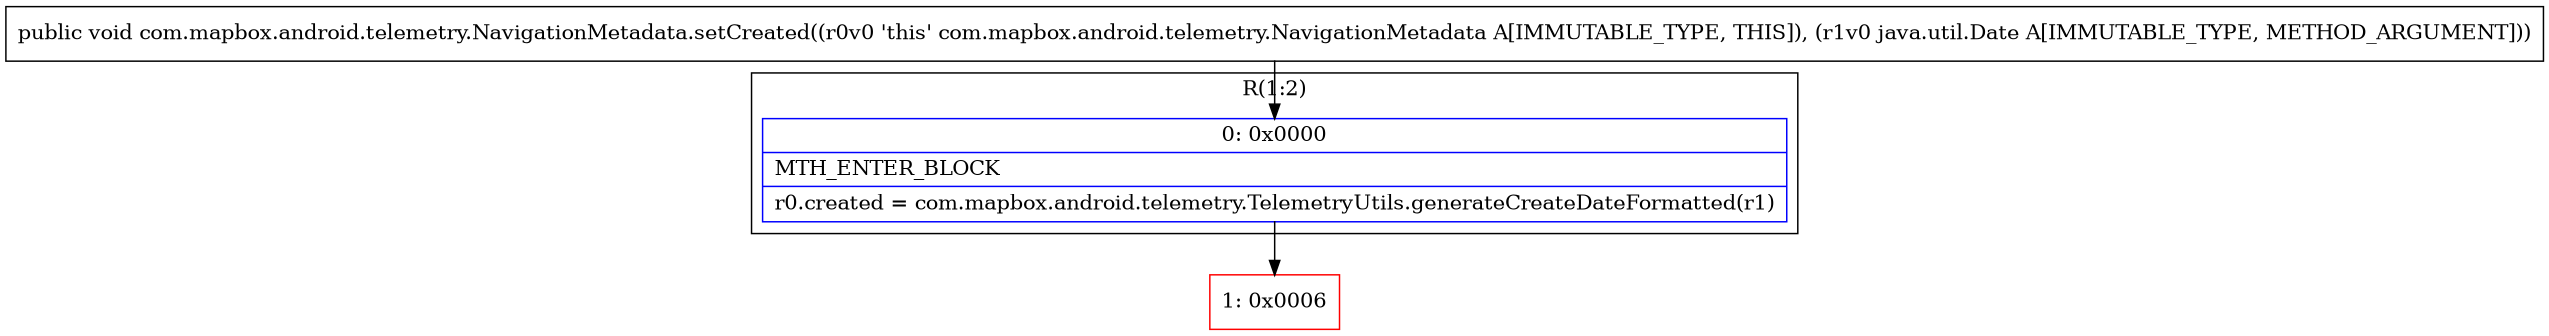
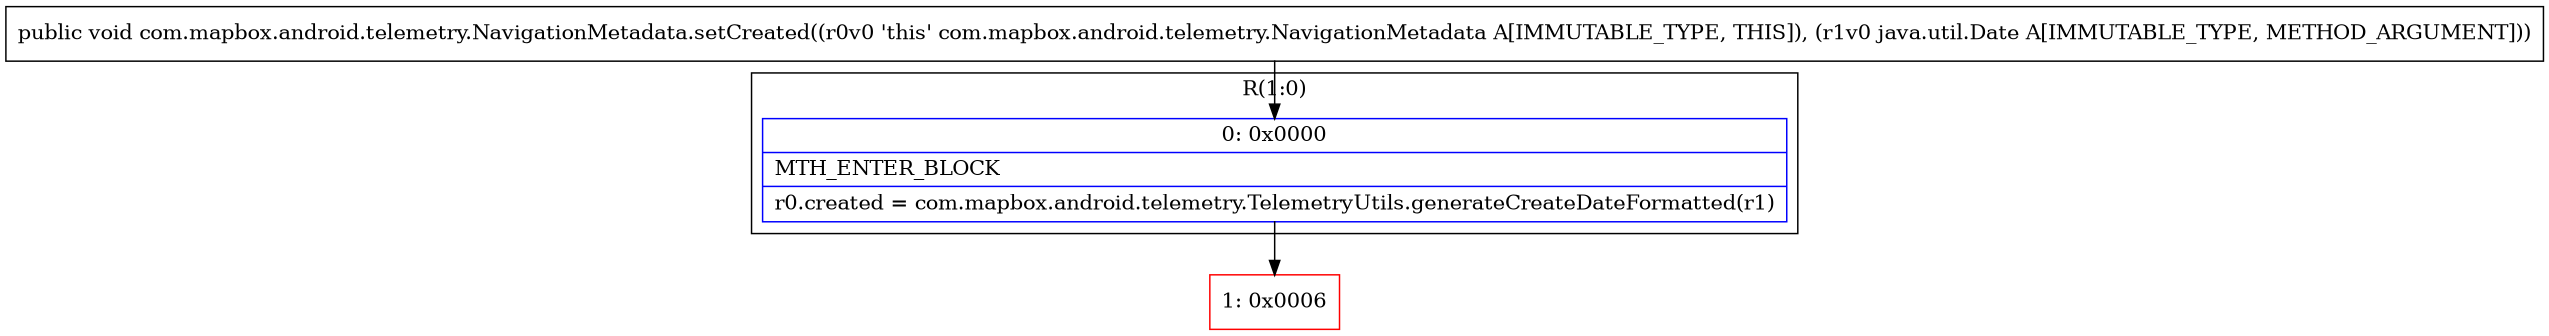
(1275, 90) -> (1275, 90)
